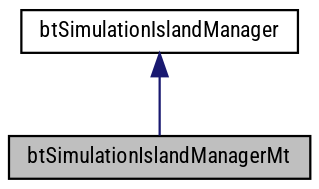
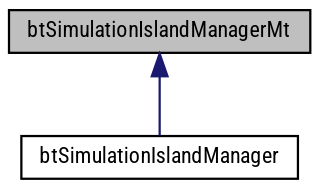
(160, 106) -> (160, 106)
